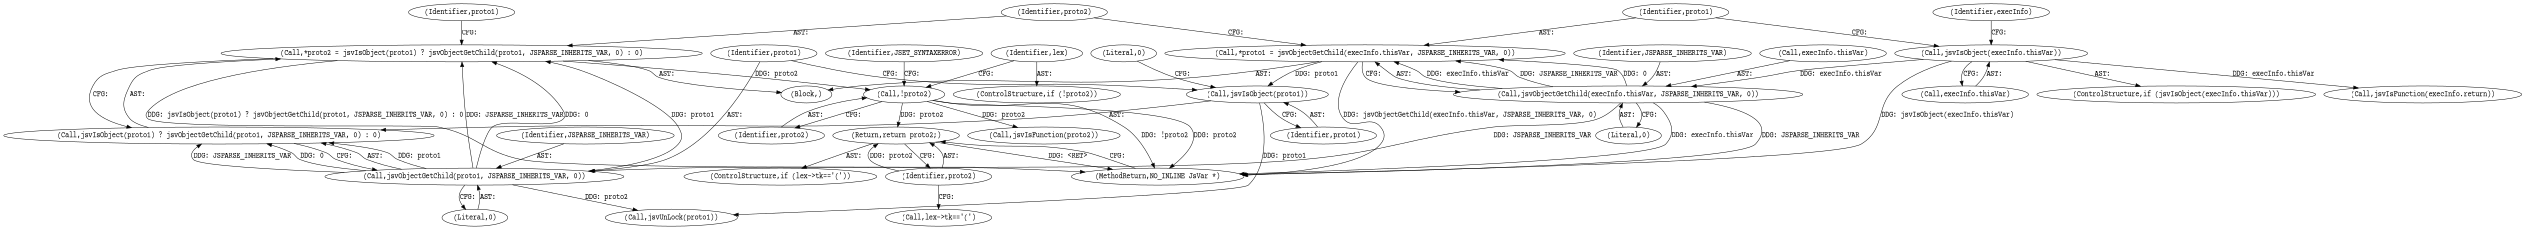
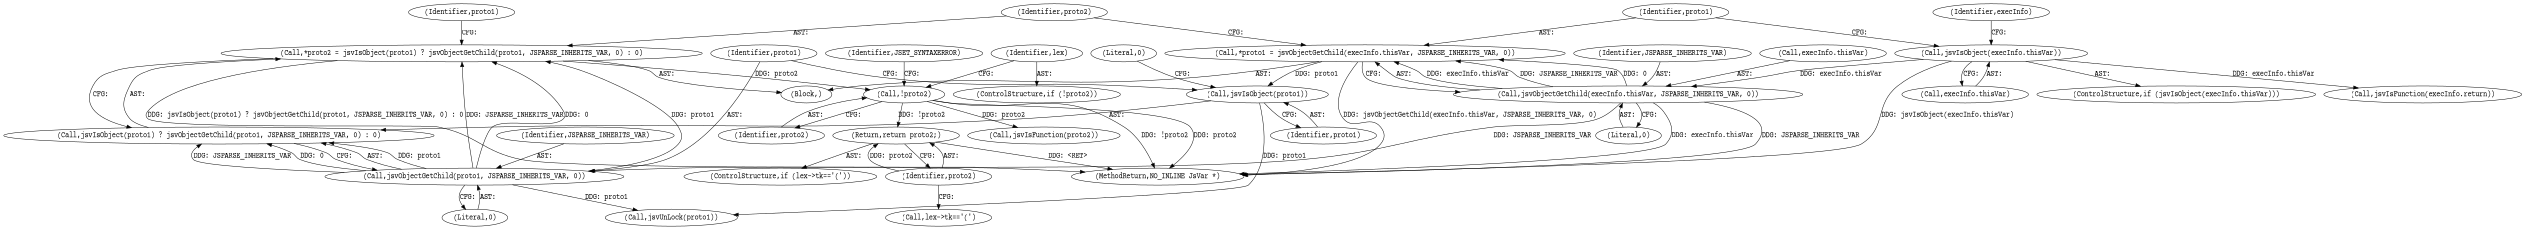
(922, 115) -> (922, 115)
(1042, 147) -> none
(606, 197) -> (606, 197)
